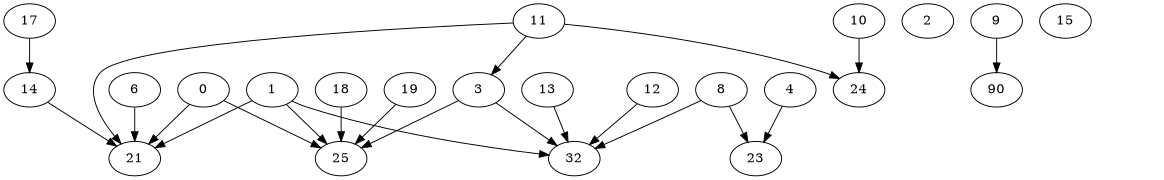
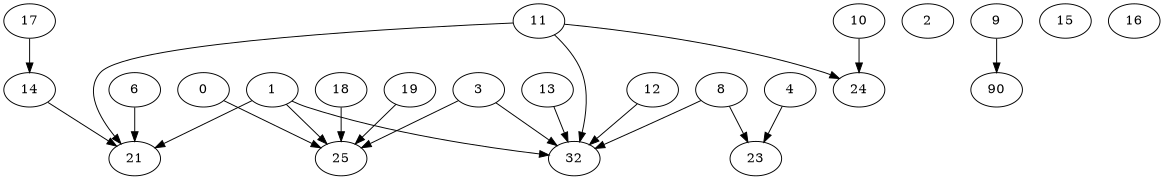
none -> (1134, 21)
(512, 52) -> (584, 79)
(173, 121) -> none
